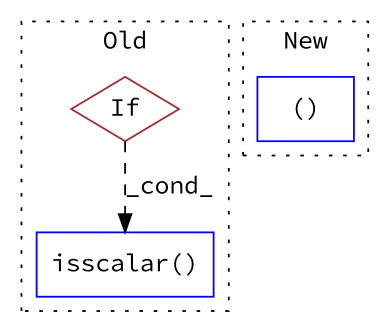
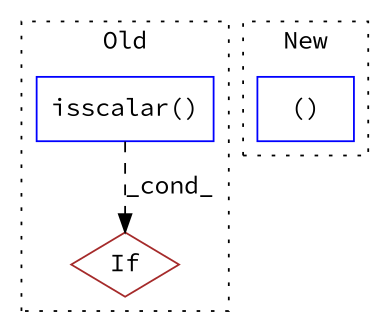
(125, 178) -> (125, 178)
